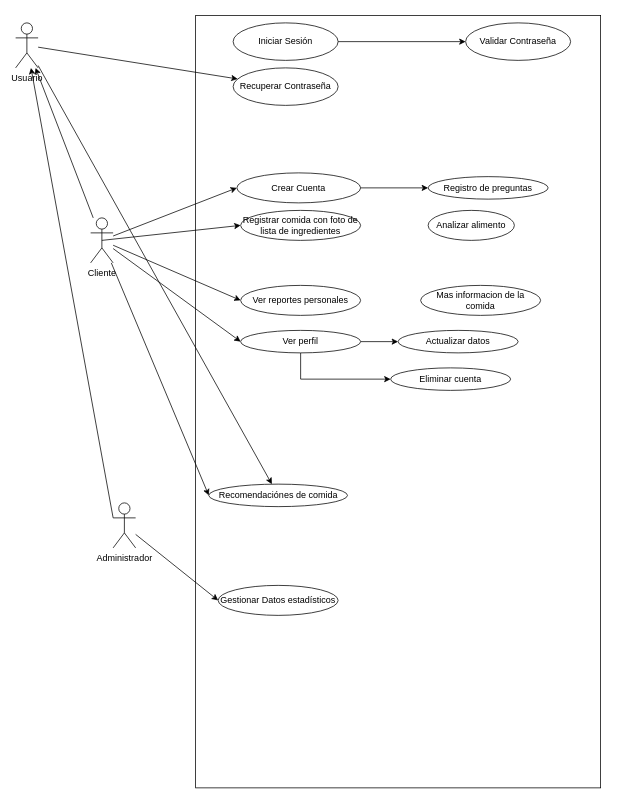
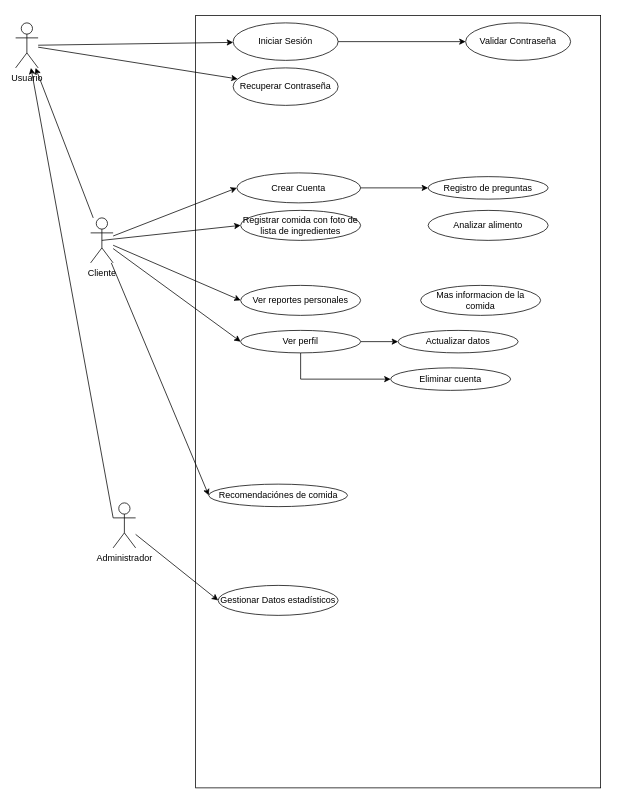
(97, 172) -> (86, 45)
(471, 225) -> (488, 225)
